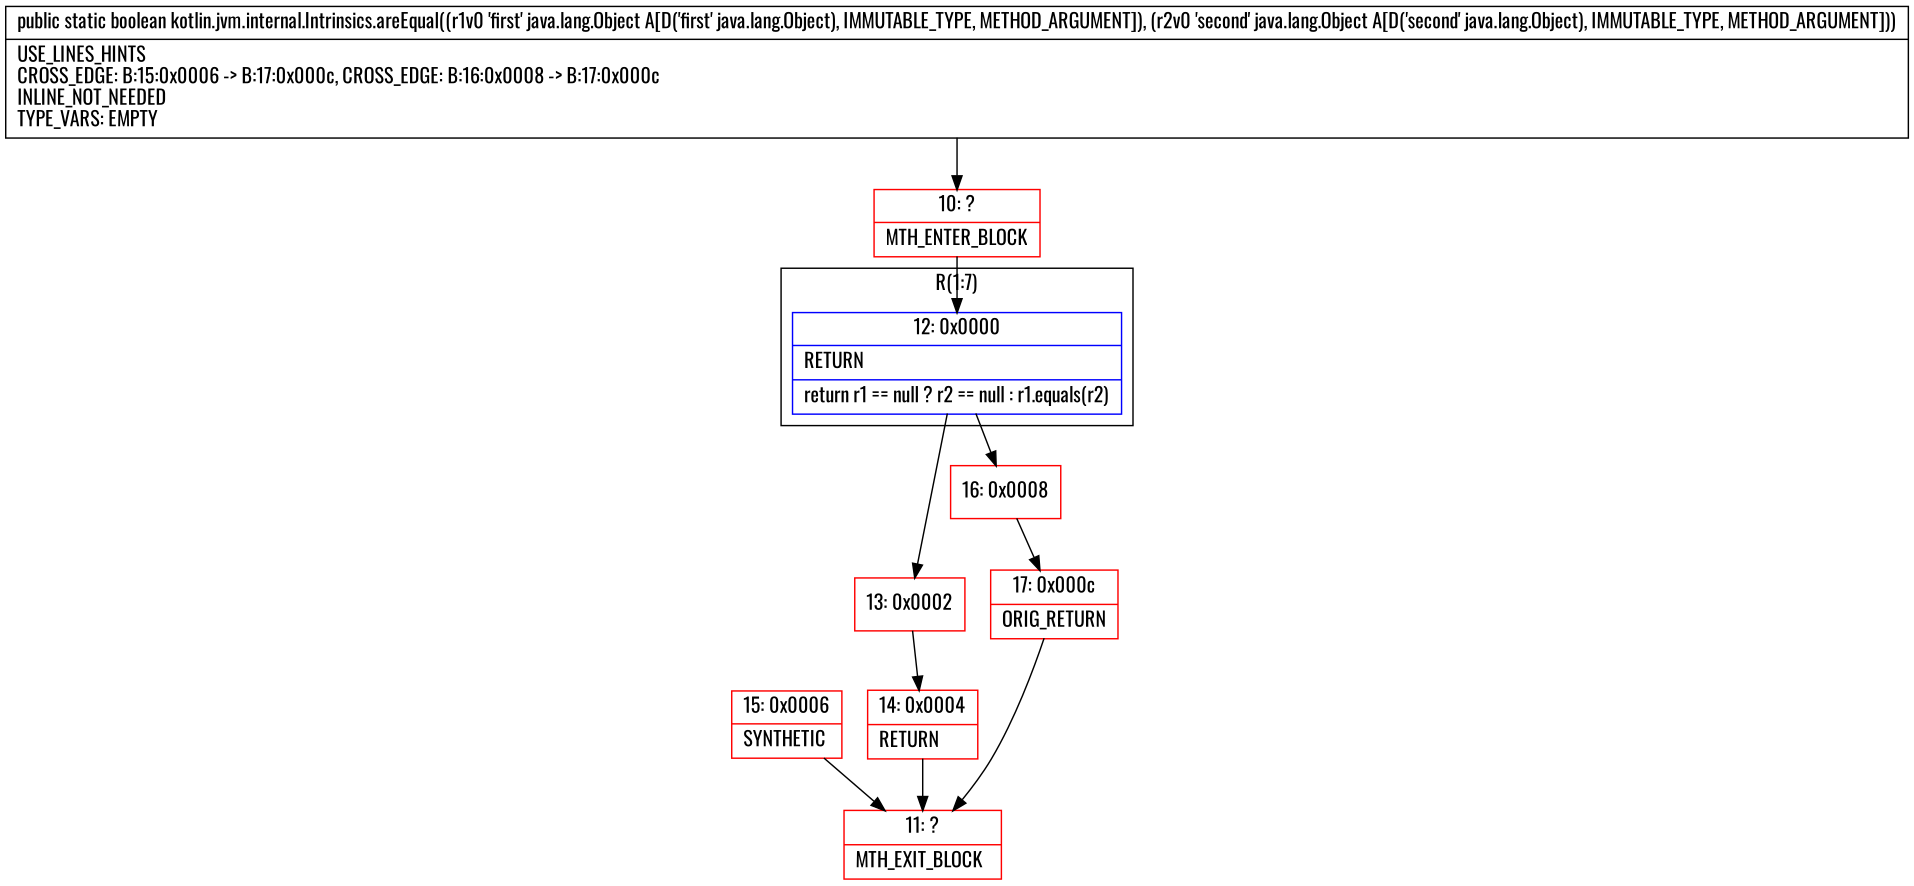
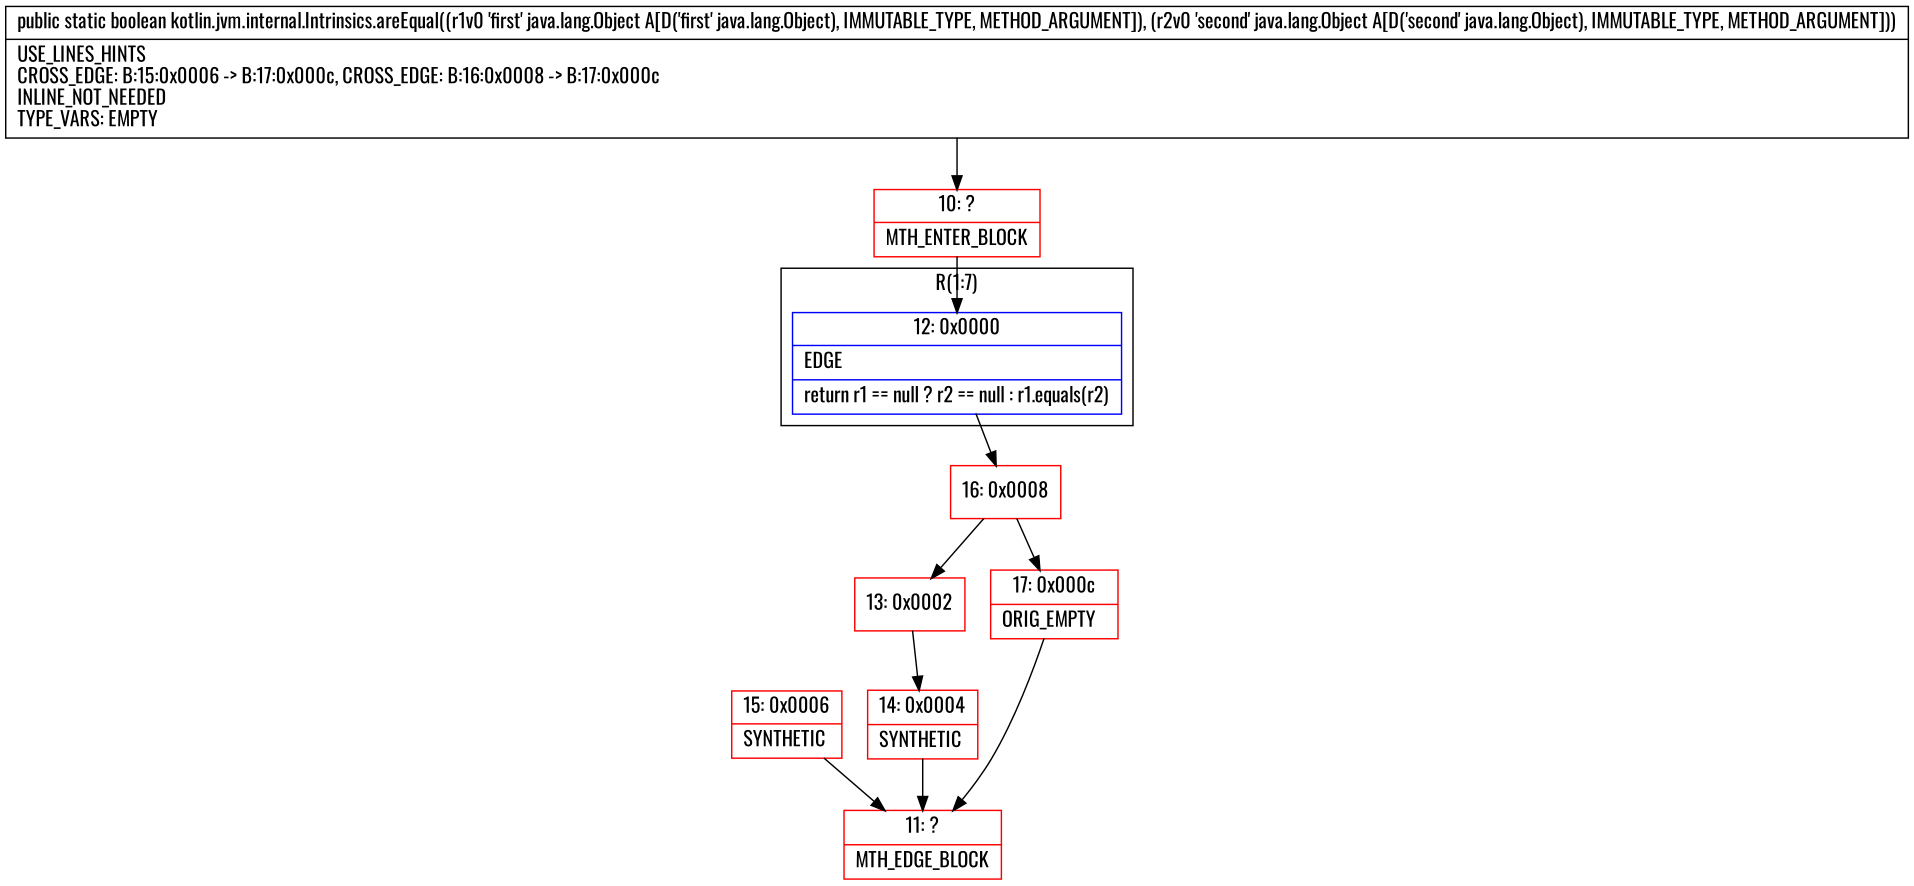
(835, 362) -> (824, 362)
(932, 489) -> (962, 543)
(1054, 621) -> (1049, 621)
(910, 741) -> (921, 741)
(919, 861) -> (923, 861)
